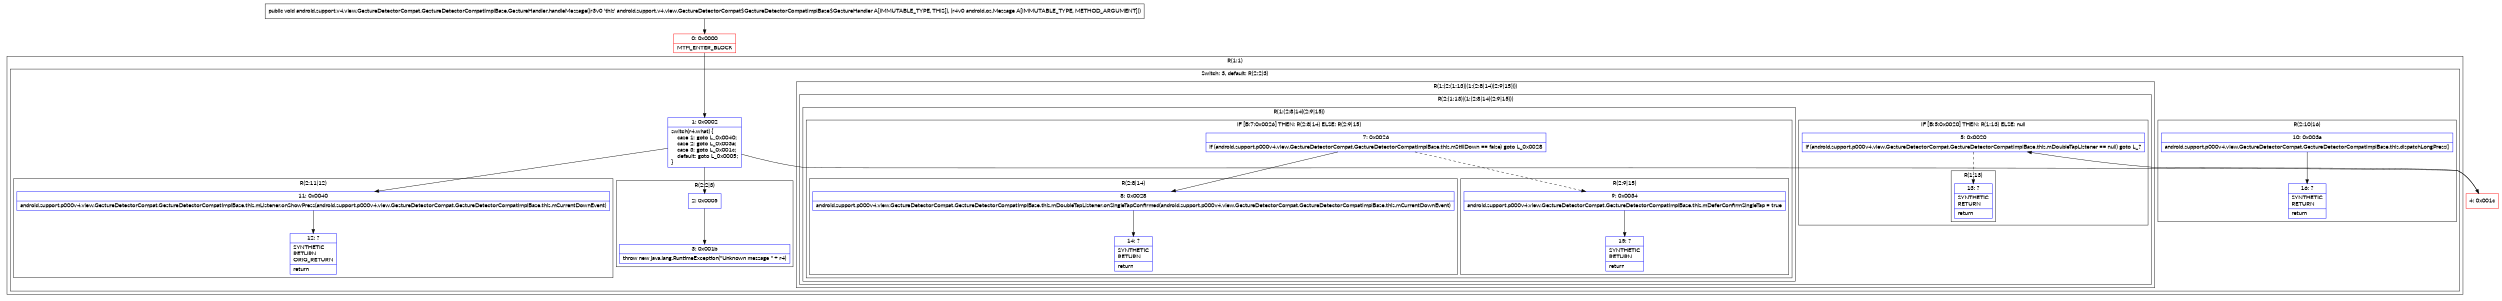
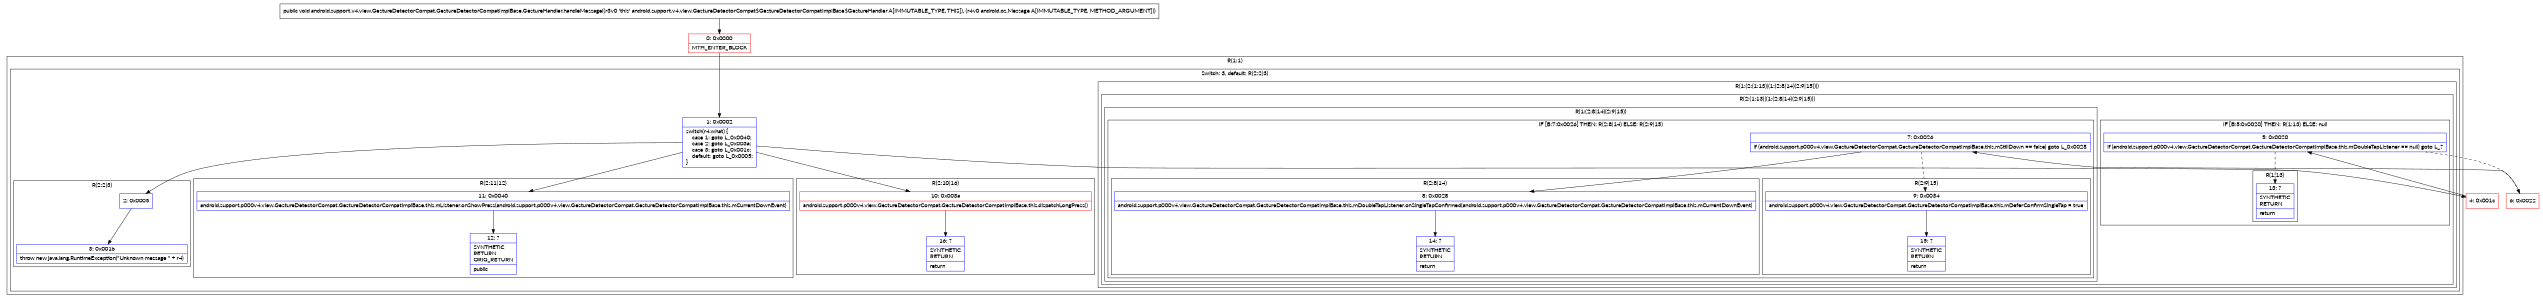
(2307, 142) -> (946, 201)
none -> (831, 171)
none -> (2523, 201)
(301, 269) -> (481, 269)
